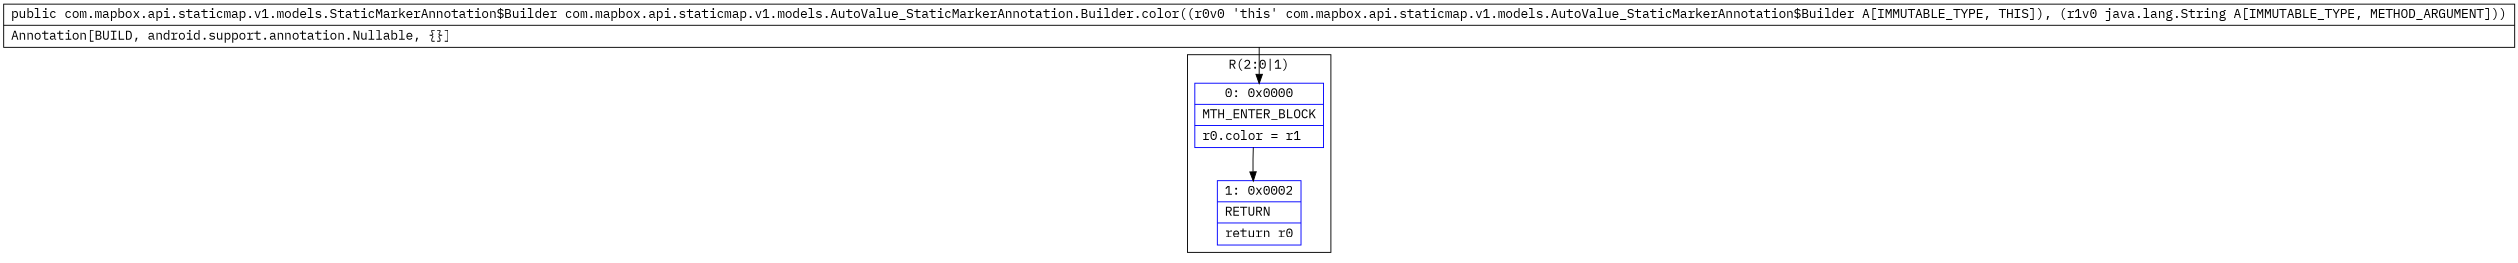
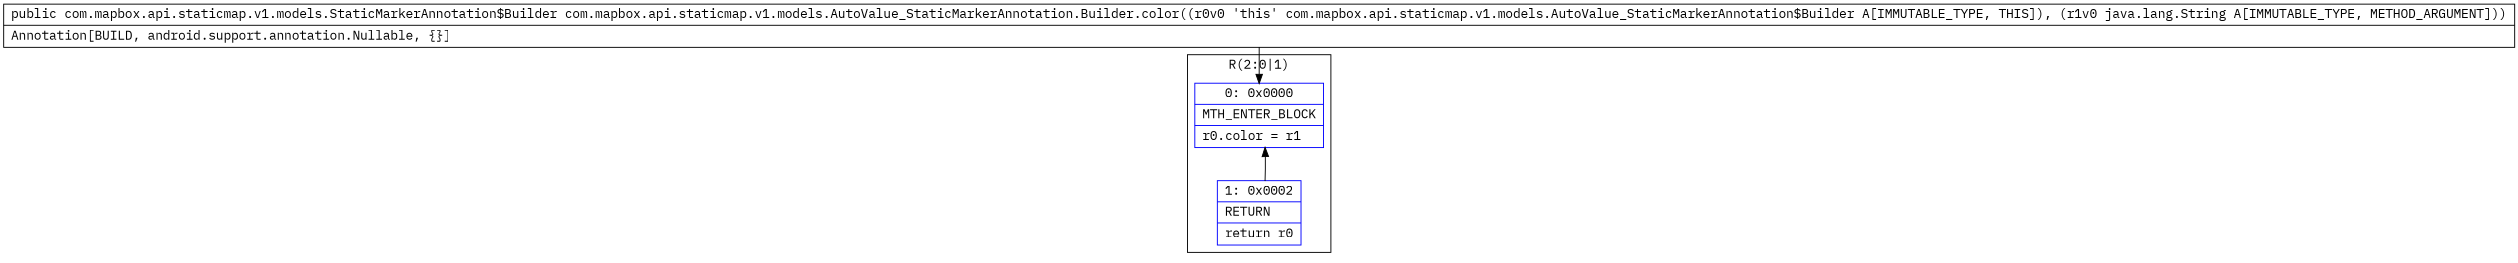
(1253, 160) -> (1265, 169)
